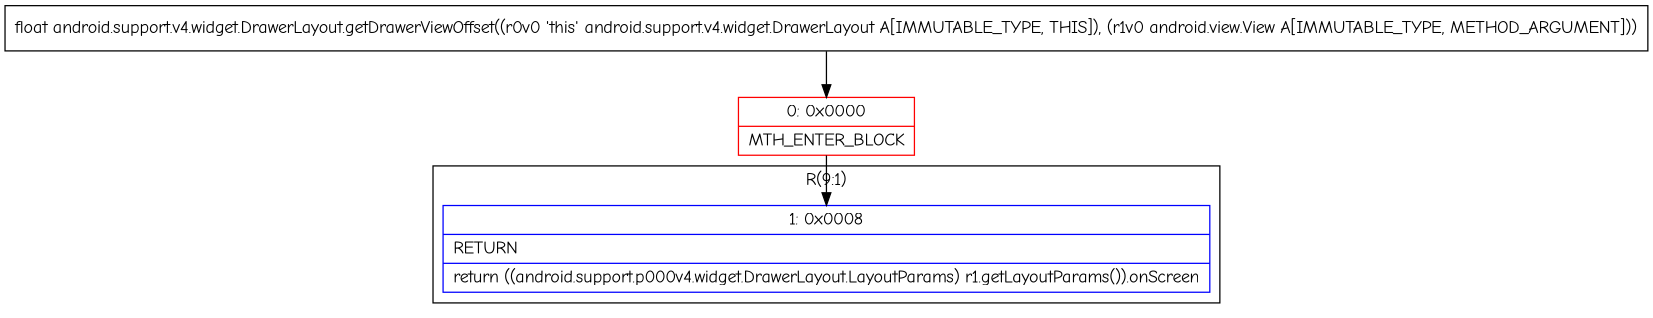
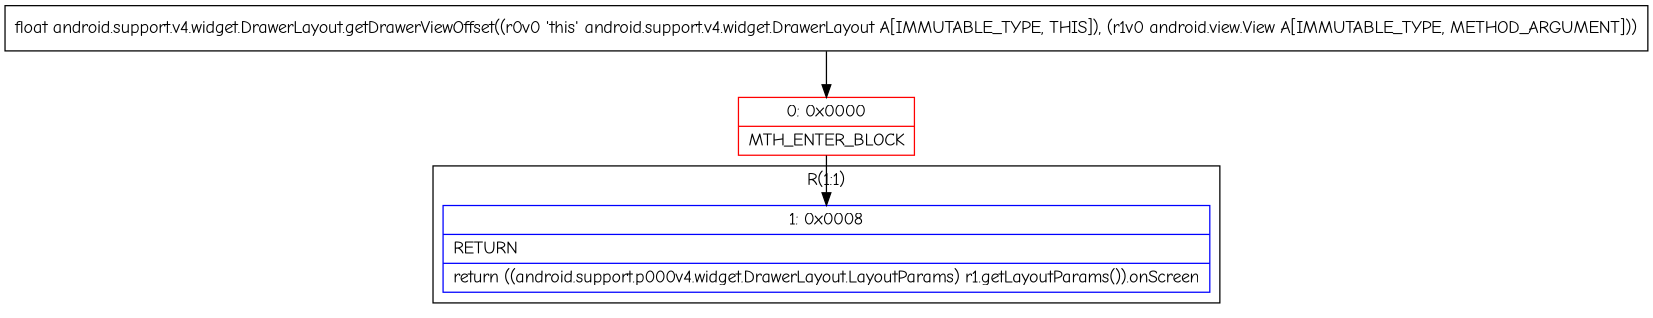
(826, 180) -> (826, 180)
